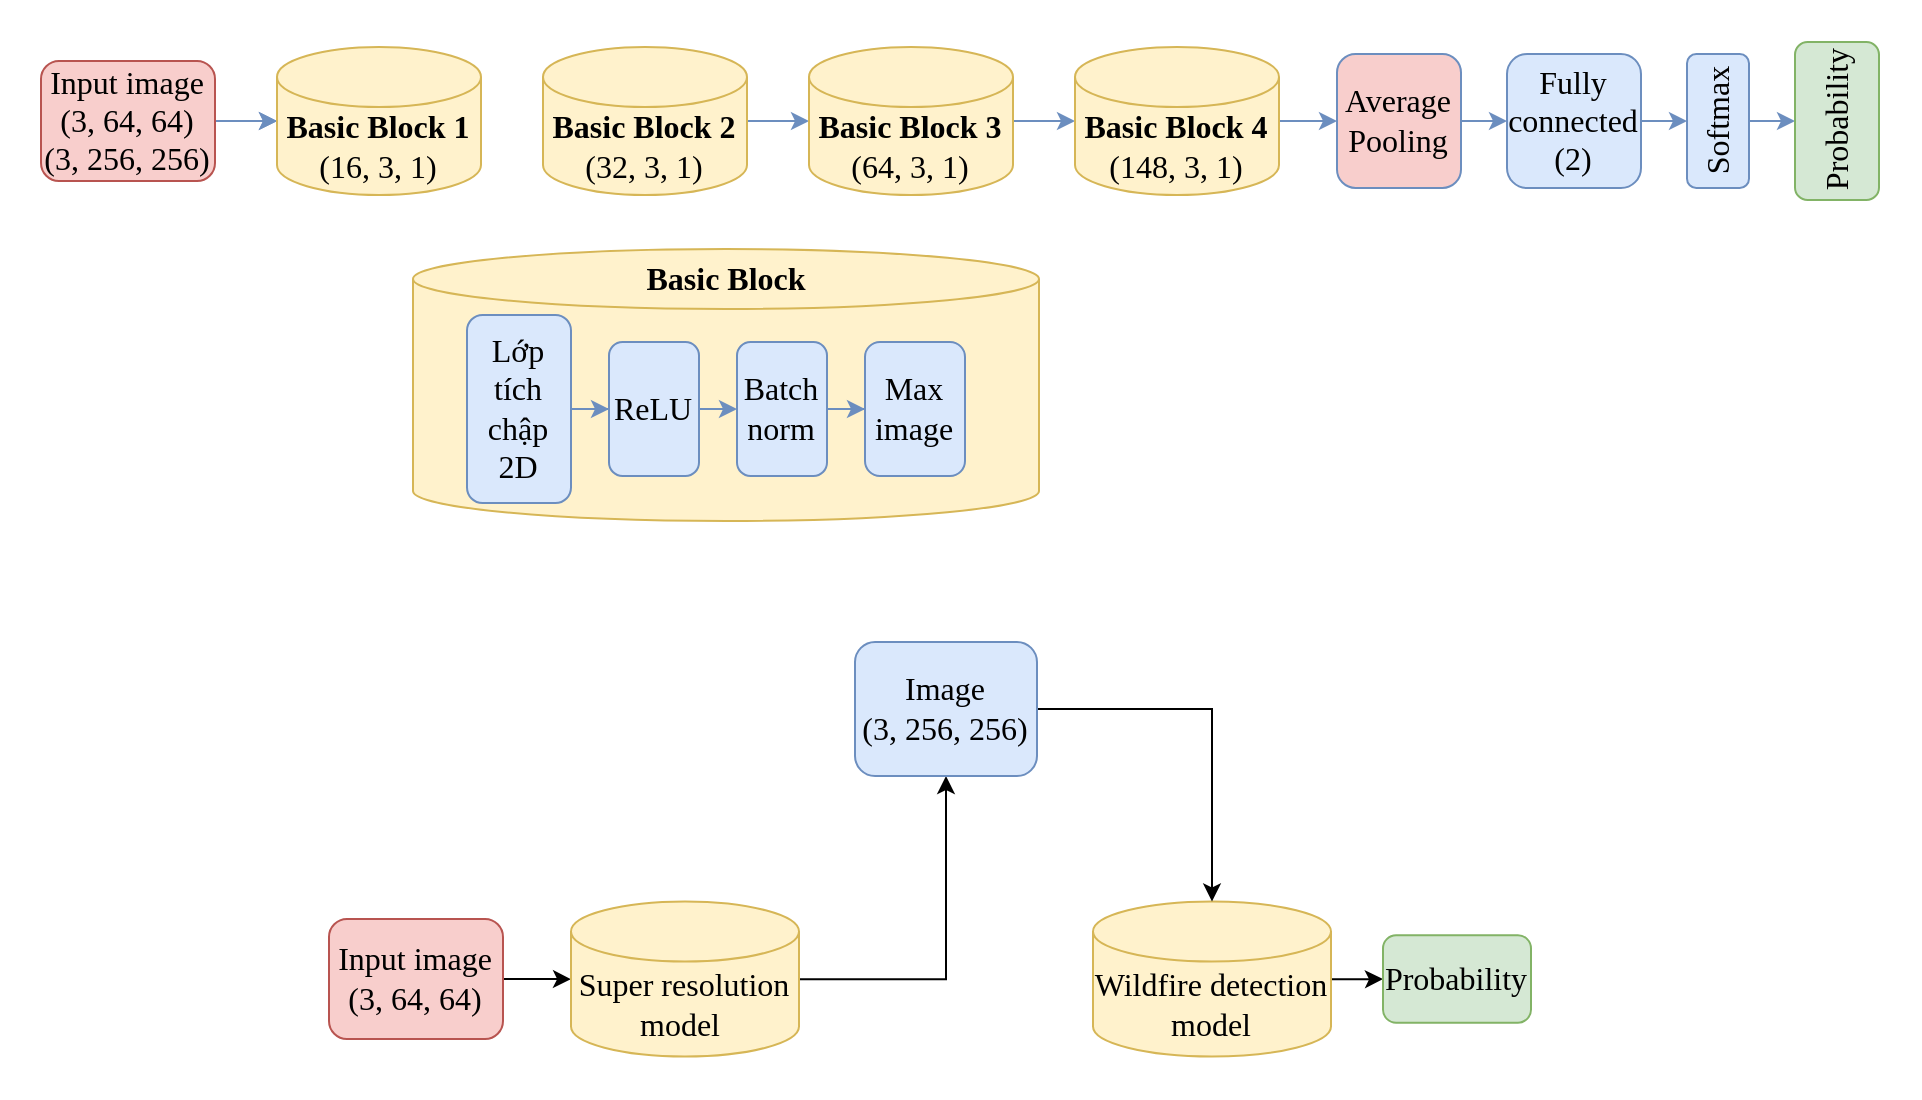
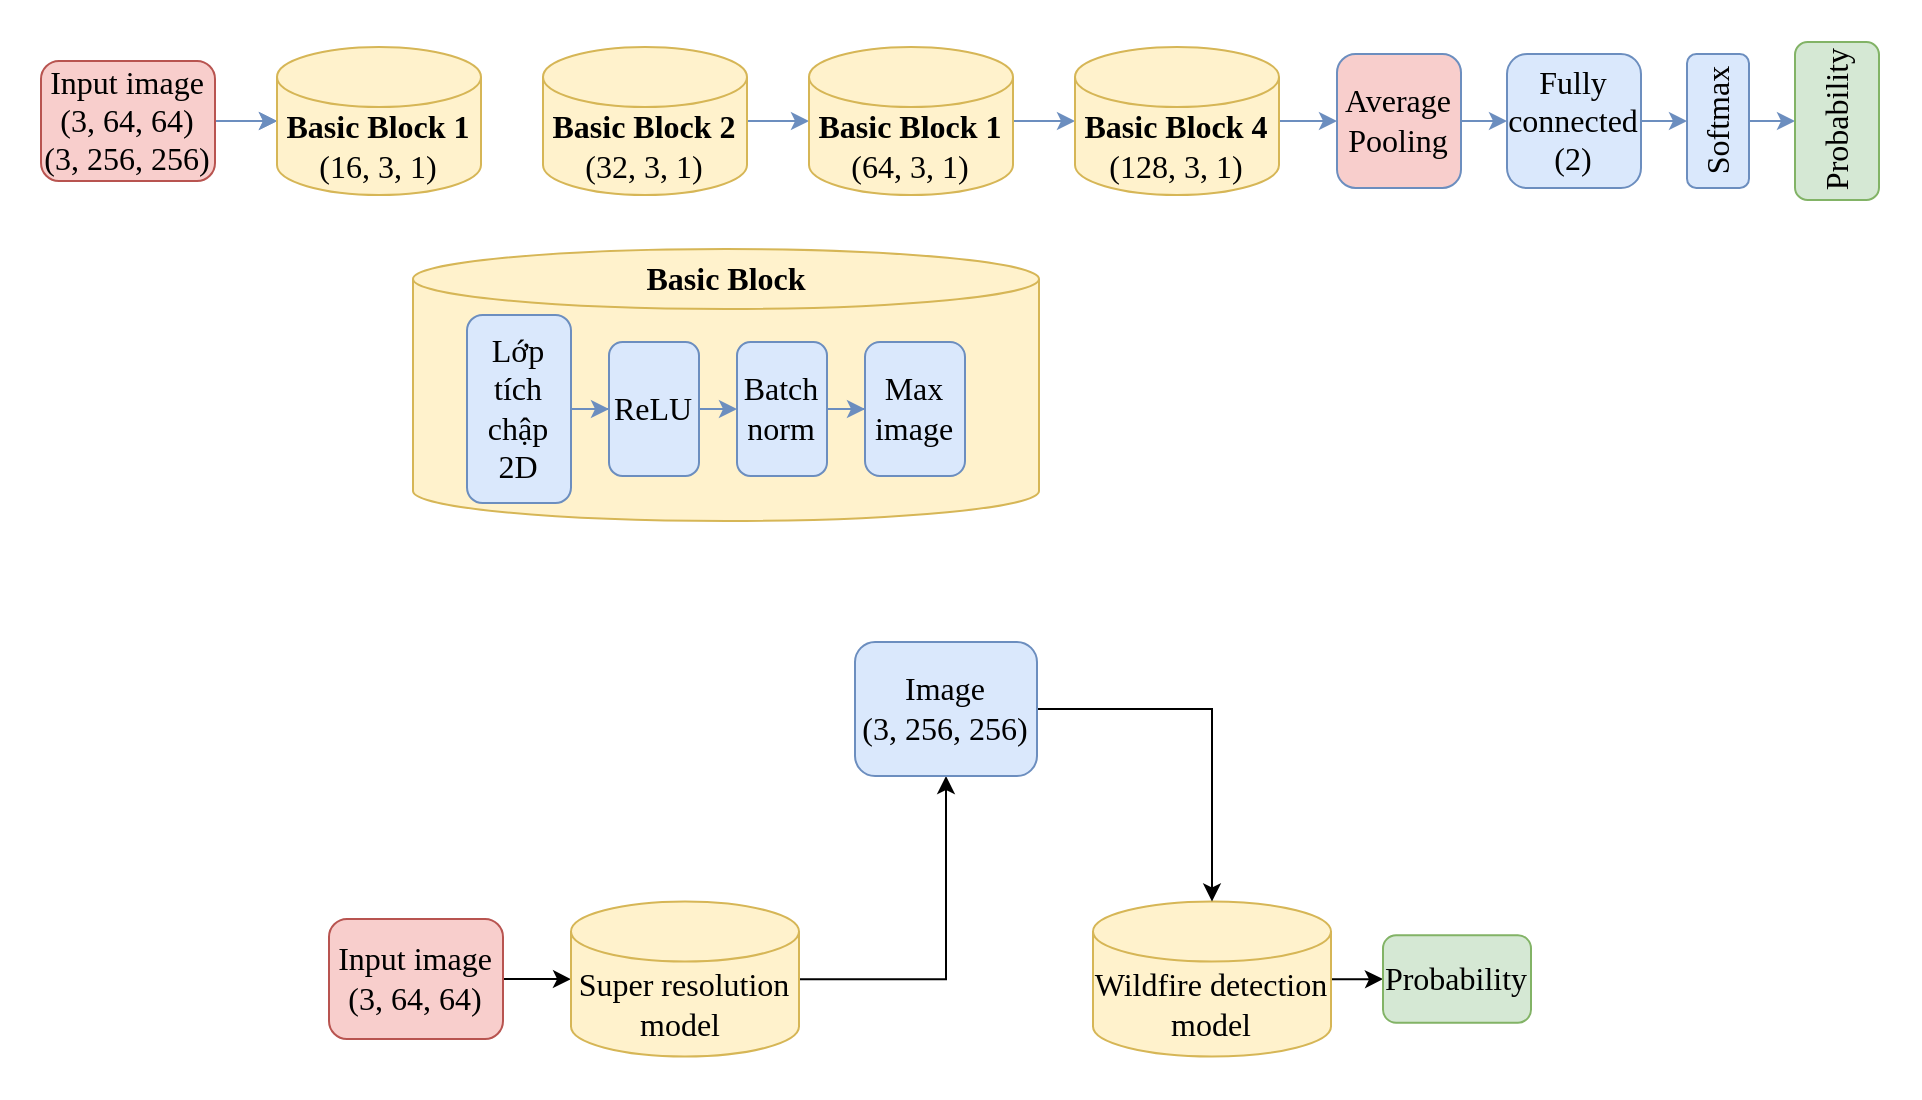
(911, 147) -> (911, 147)
(1177, 147) -> (1177, 147)
